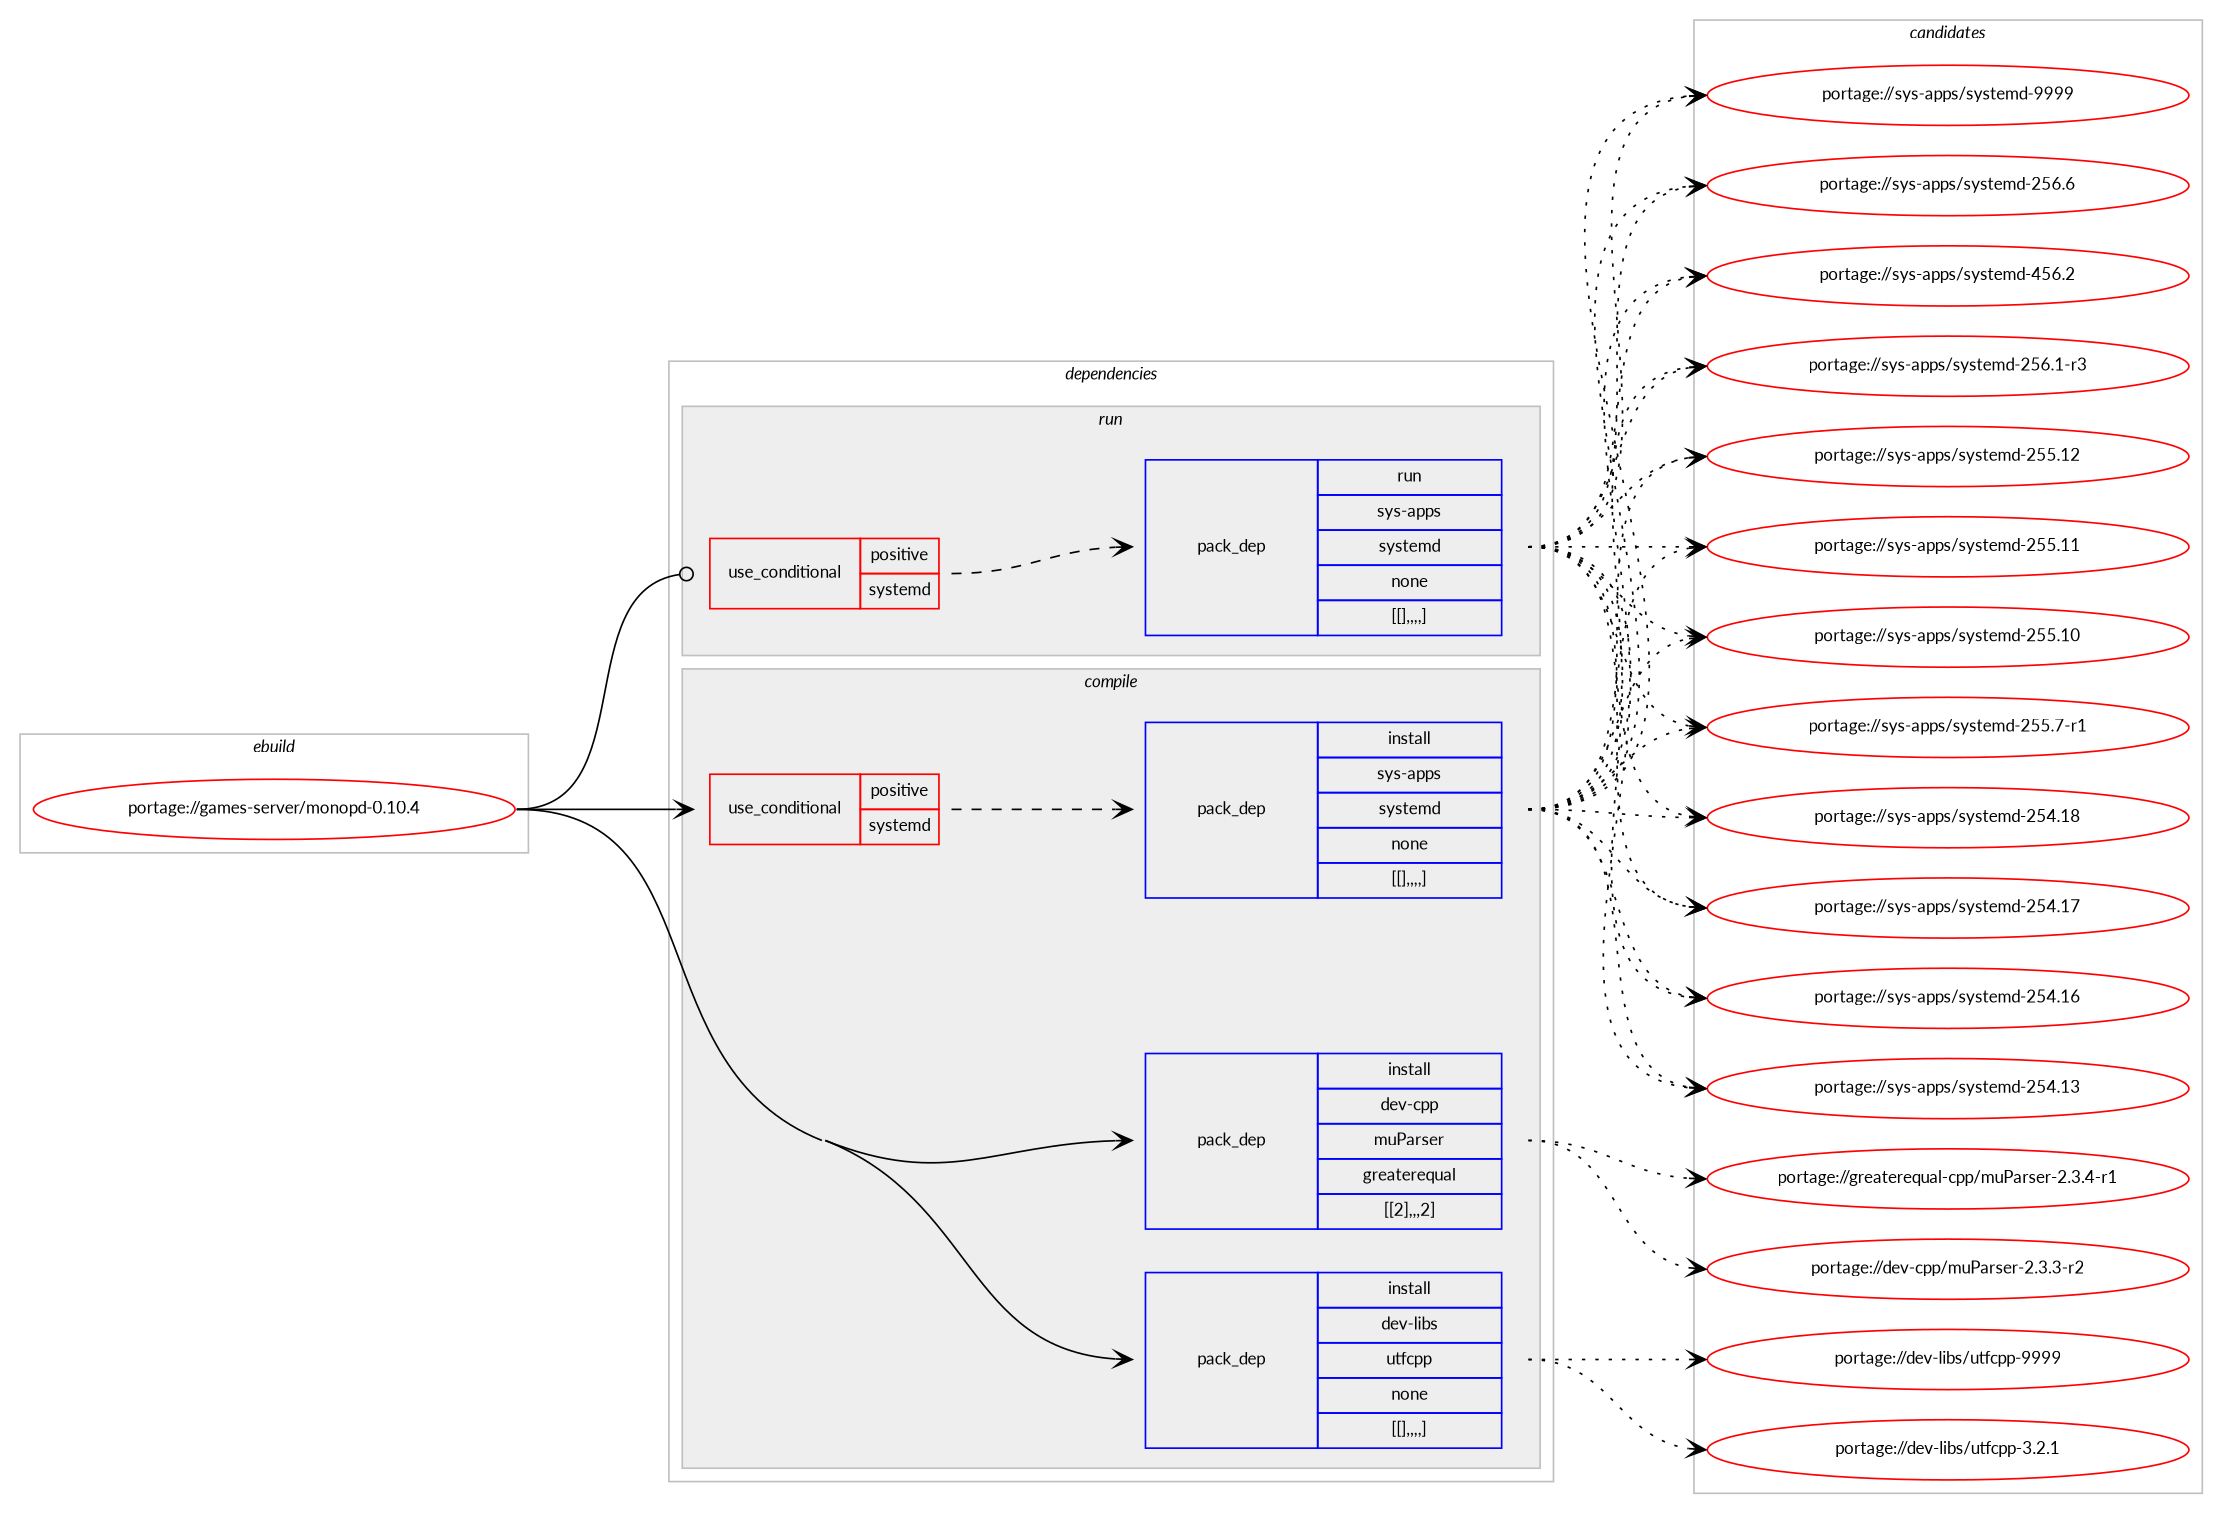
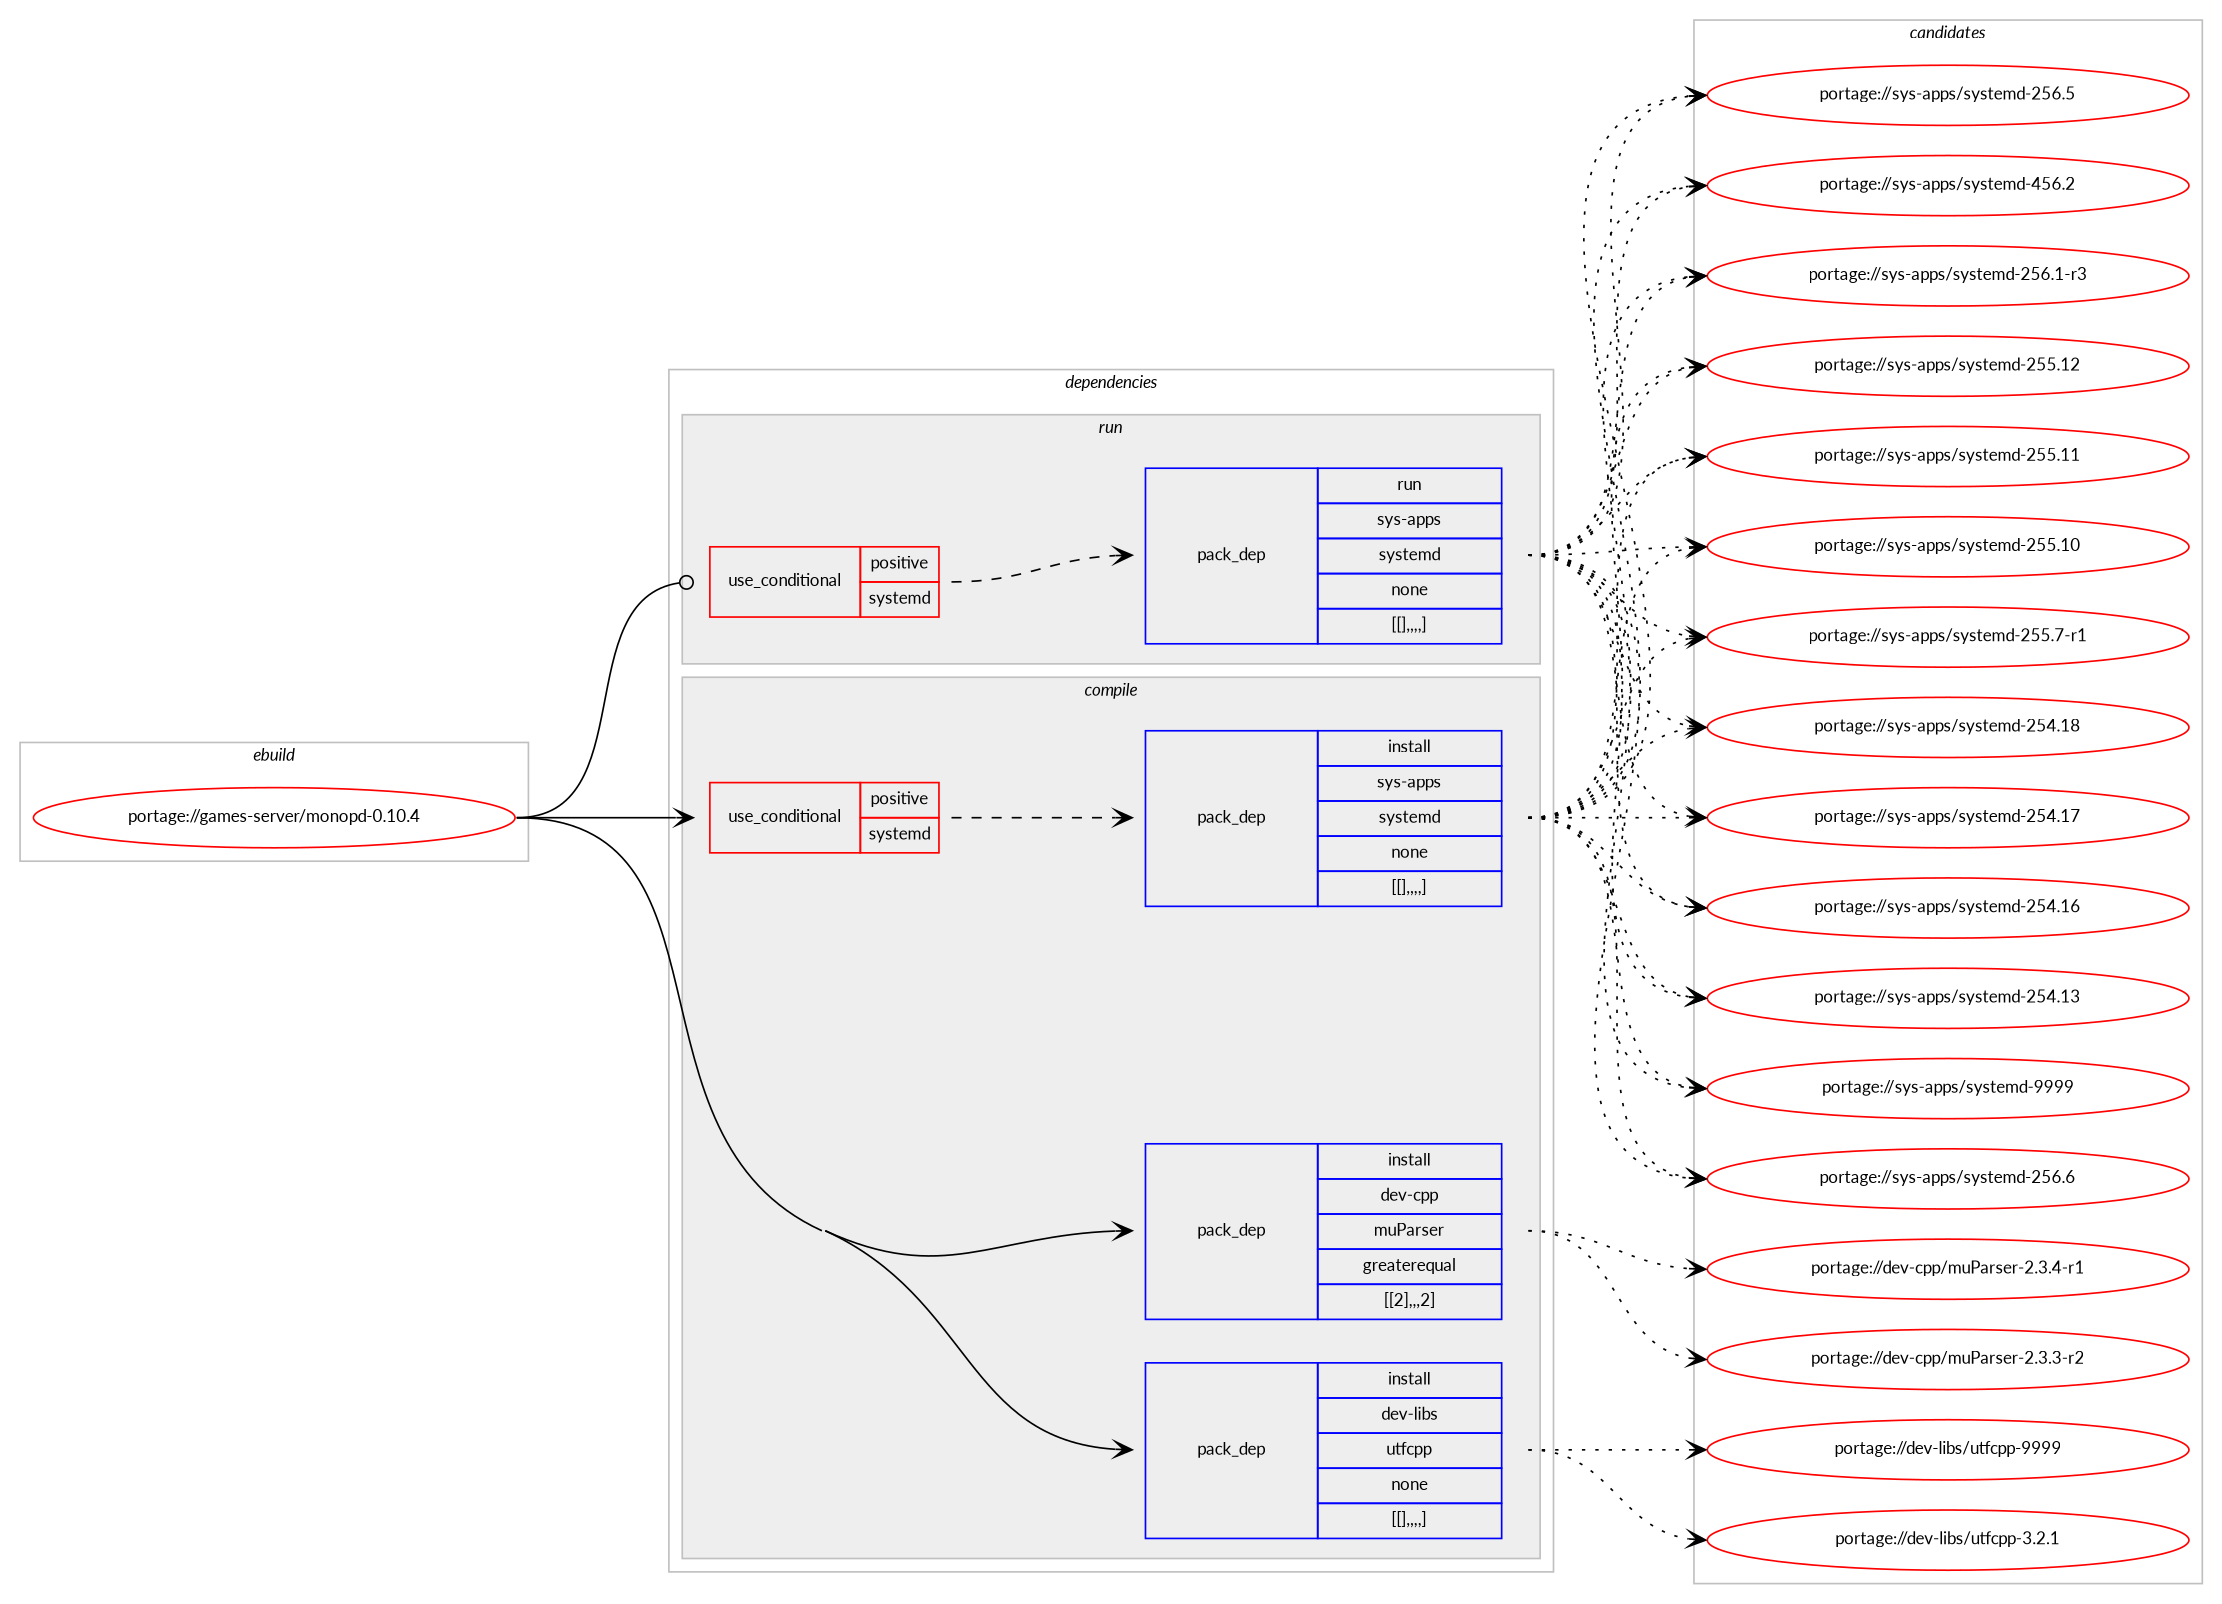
none -> (1948, 95)
(1948, 1179) -> (1948, 1269)
